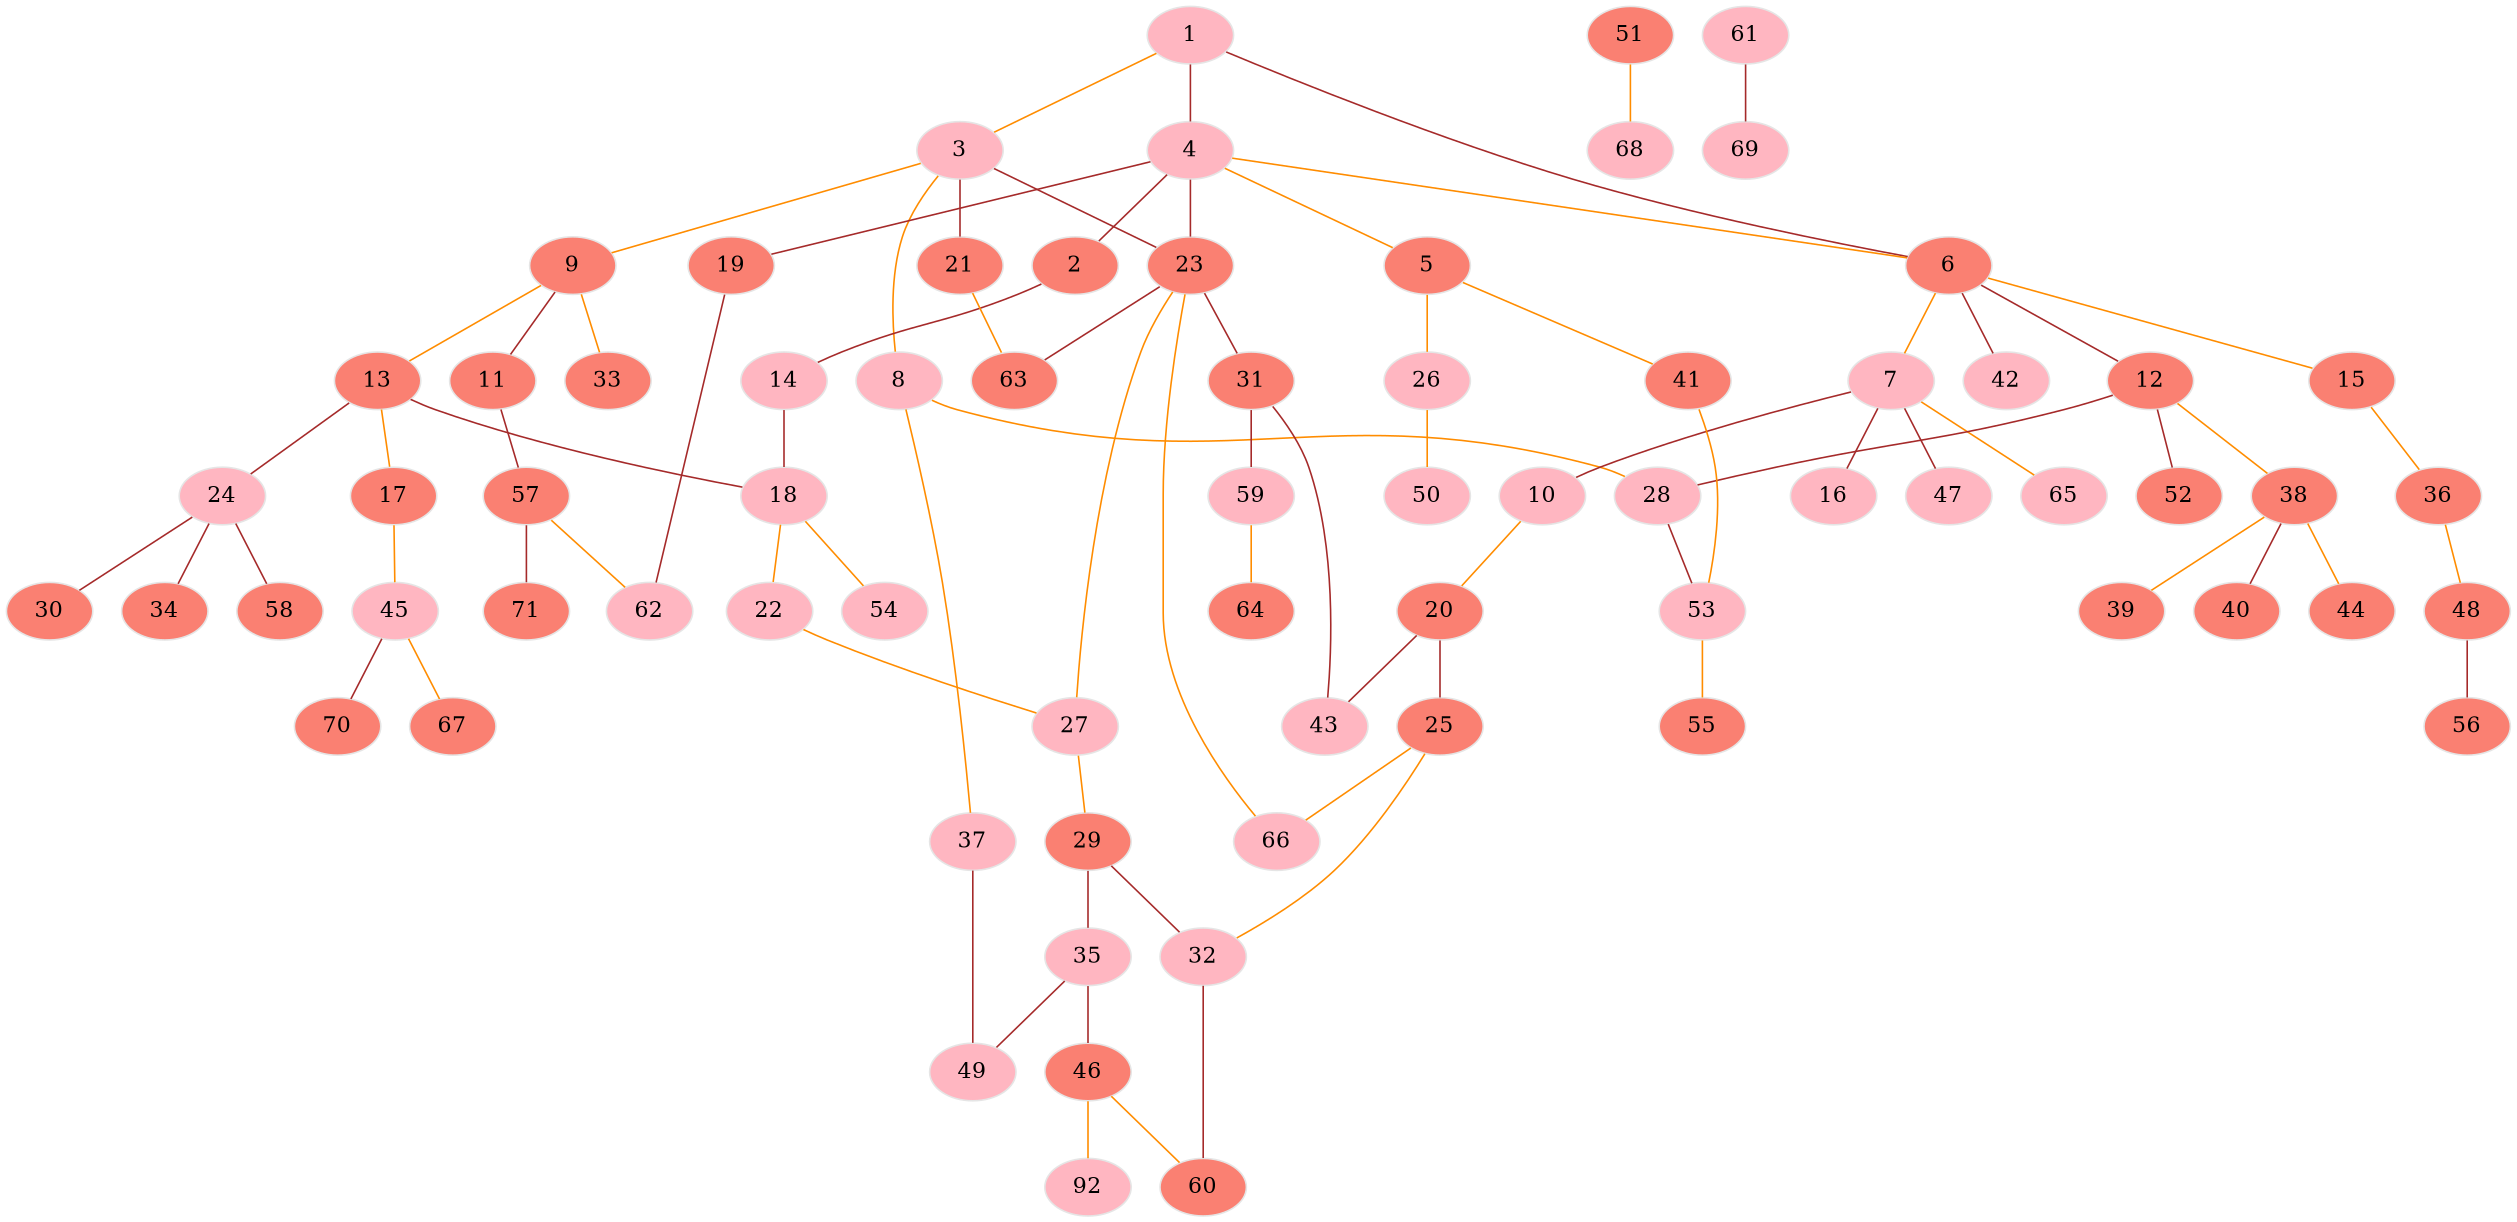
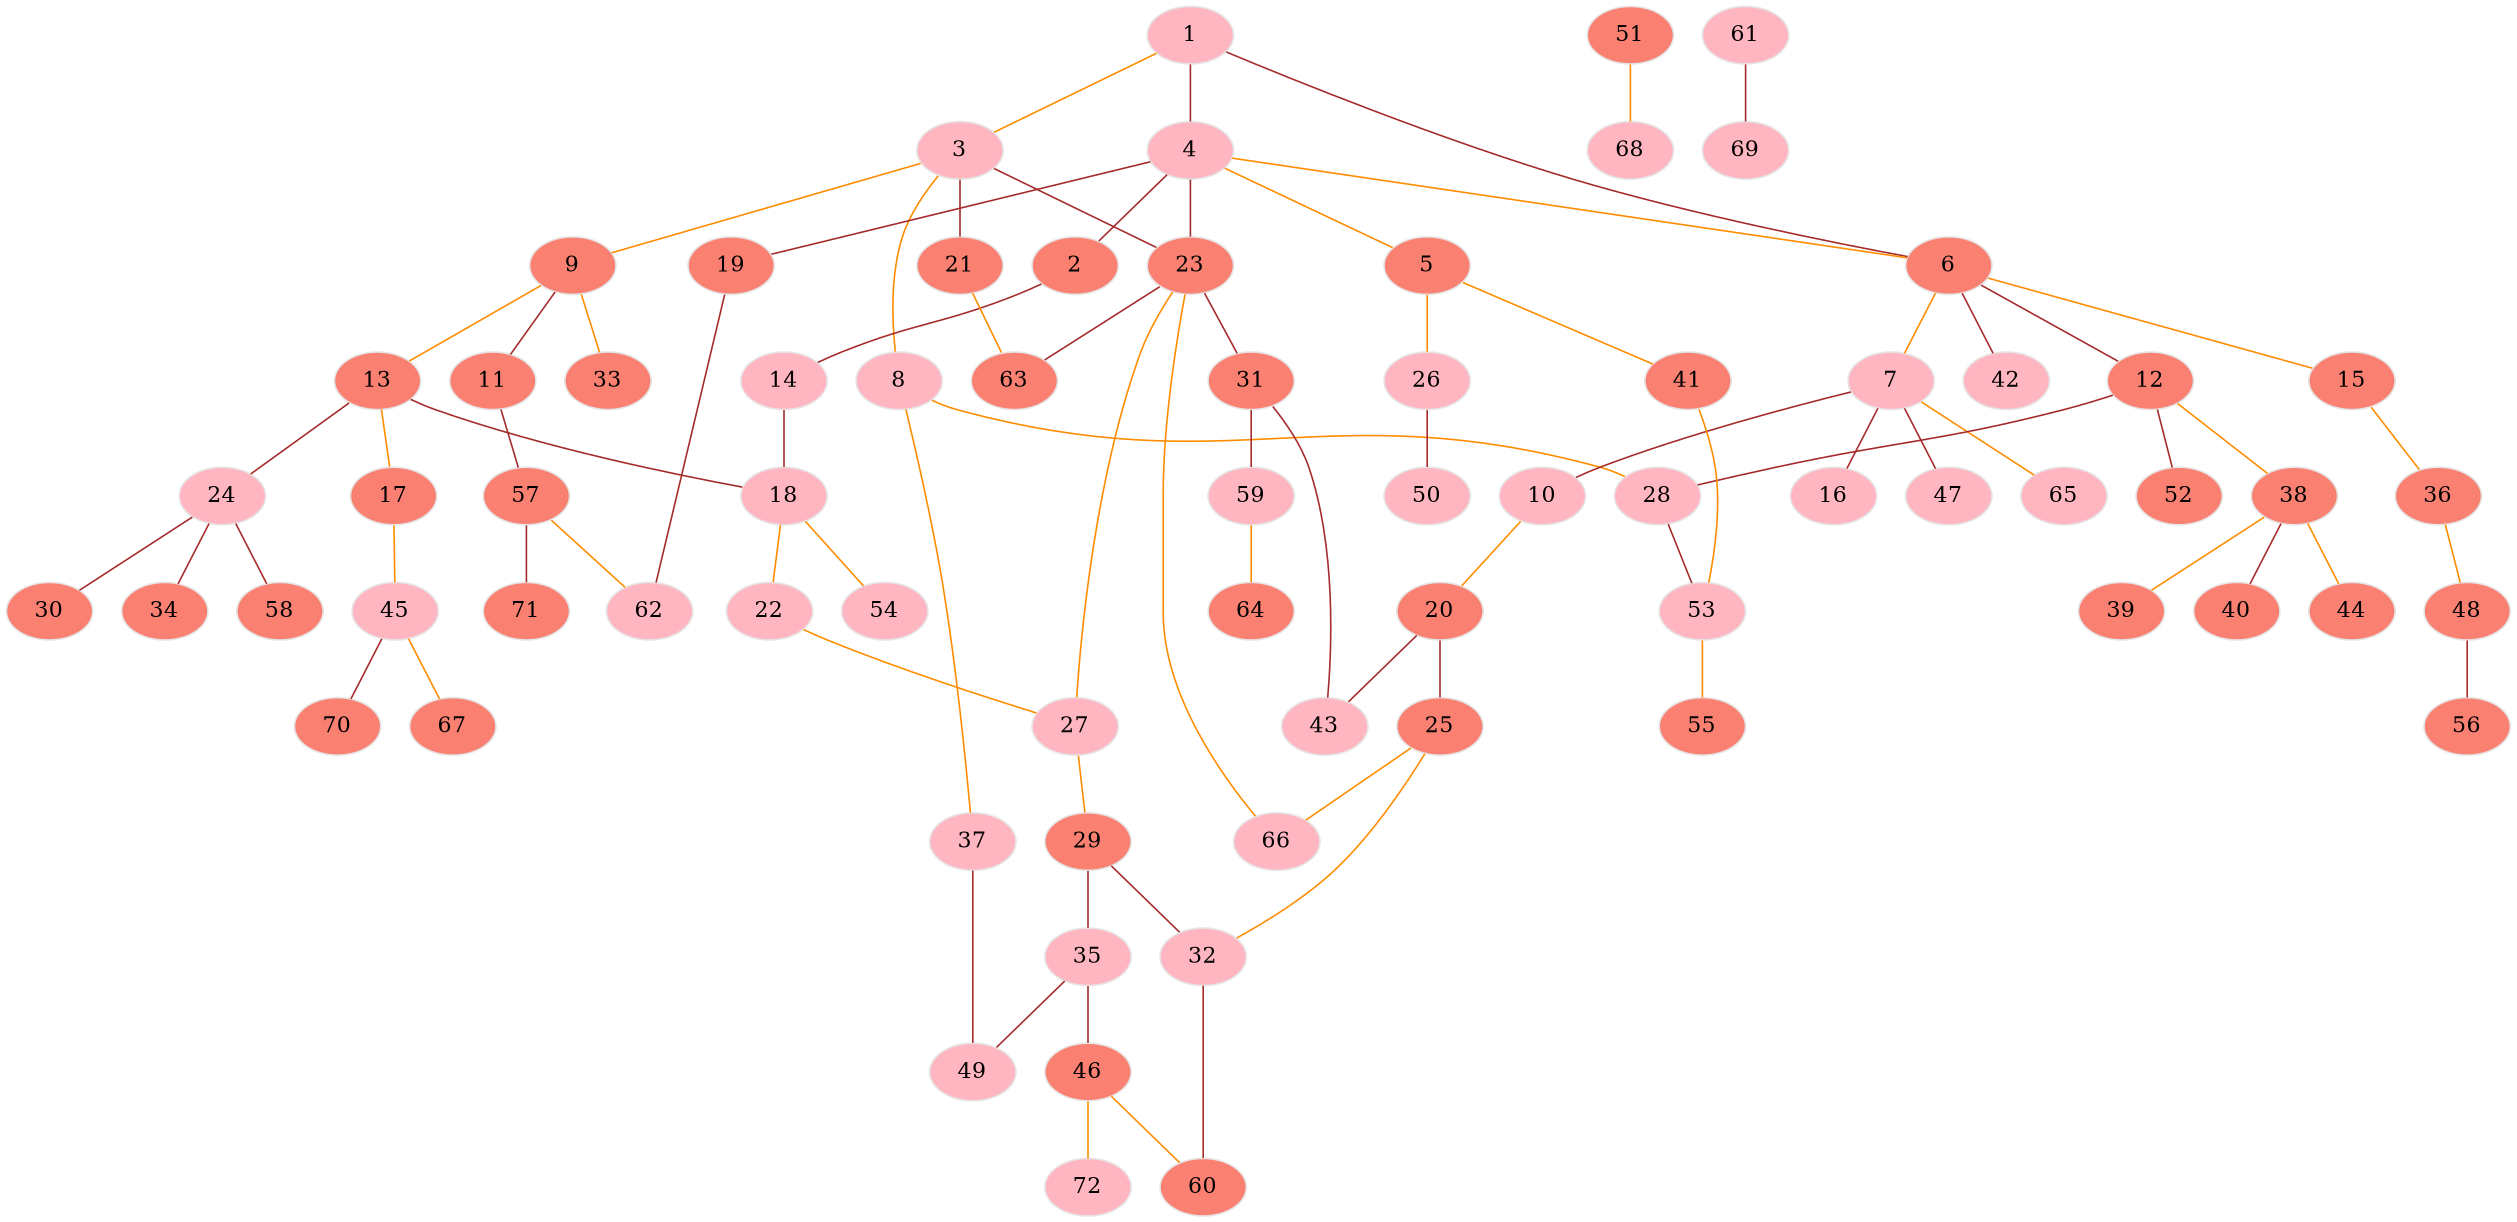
(1427, 449) -> (1427, 449)
(1088, 1187) -> (1088, 1187)
